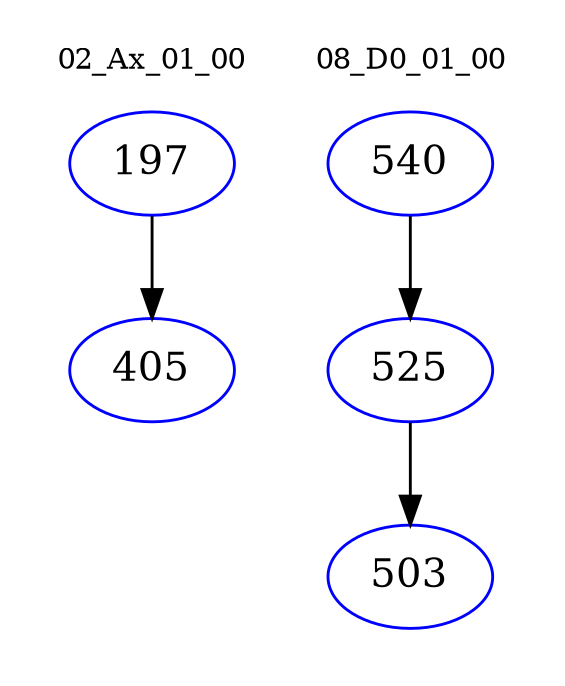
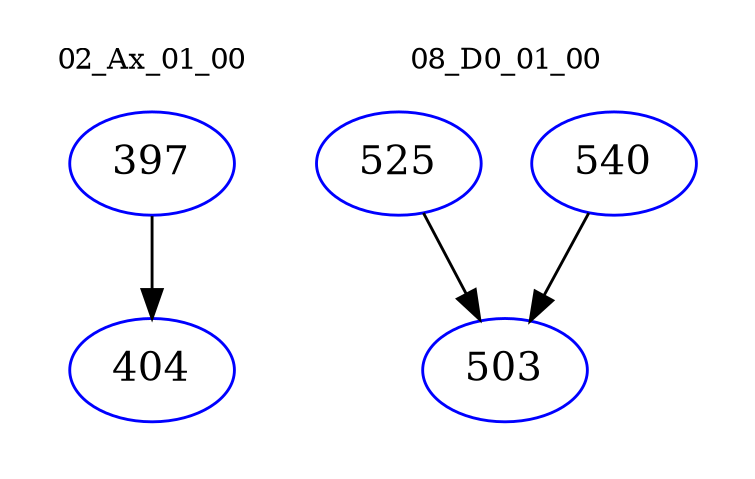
(152, 164) -> (152, 164)
(410, 253) -> (567, 254)
(152, 370) -> (152, 370)
